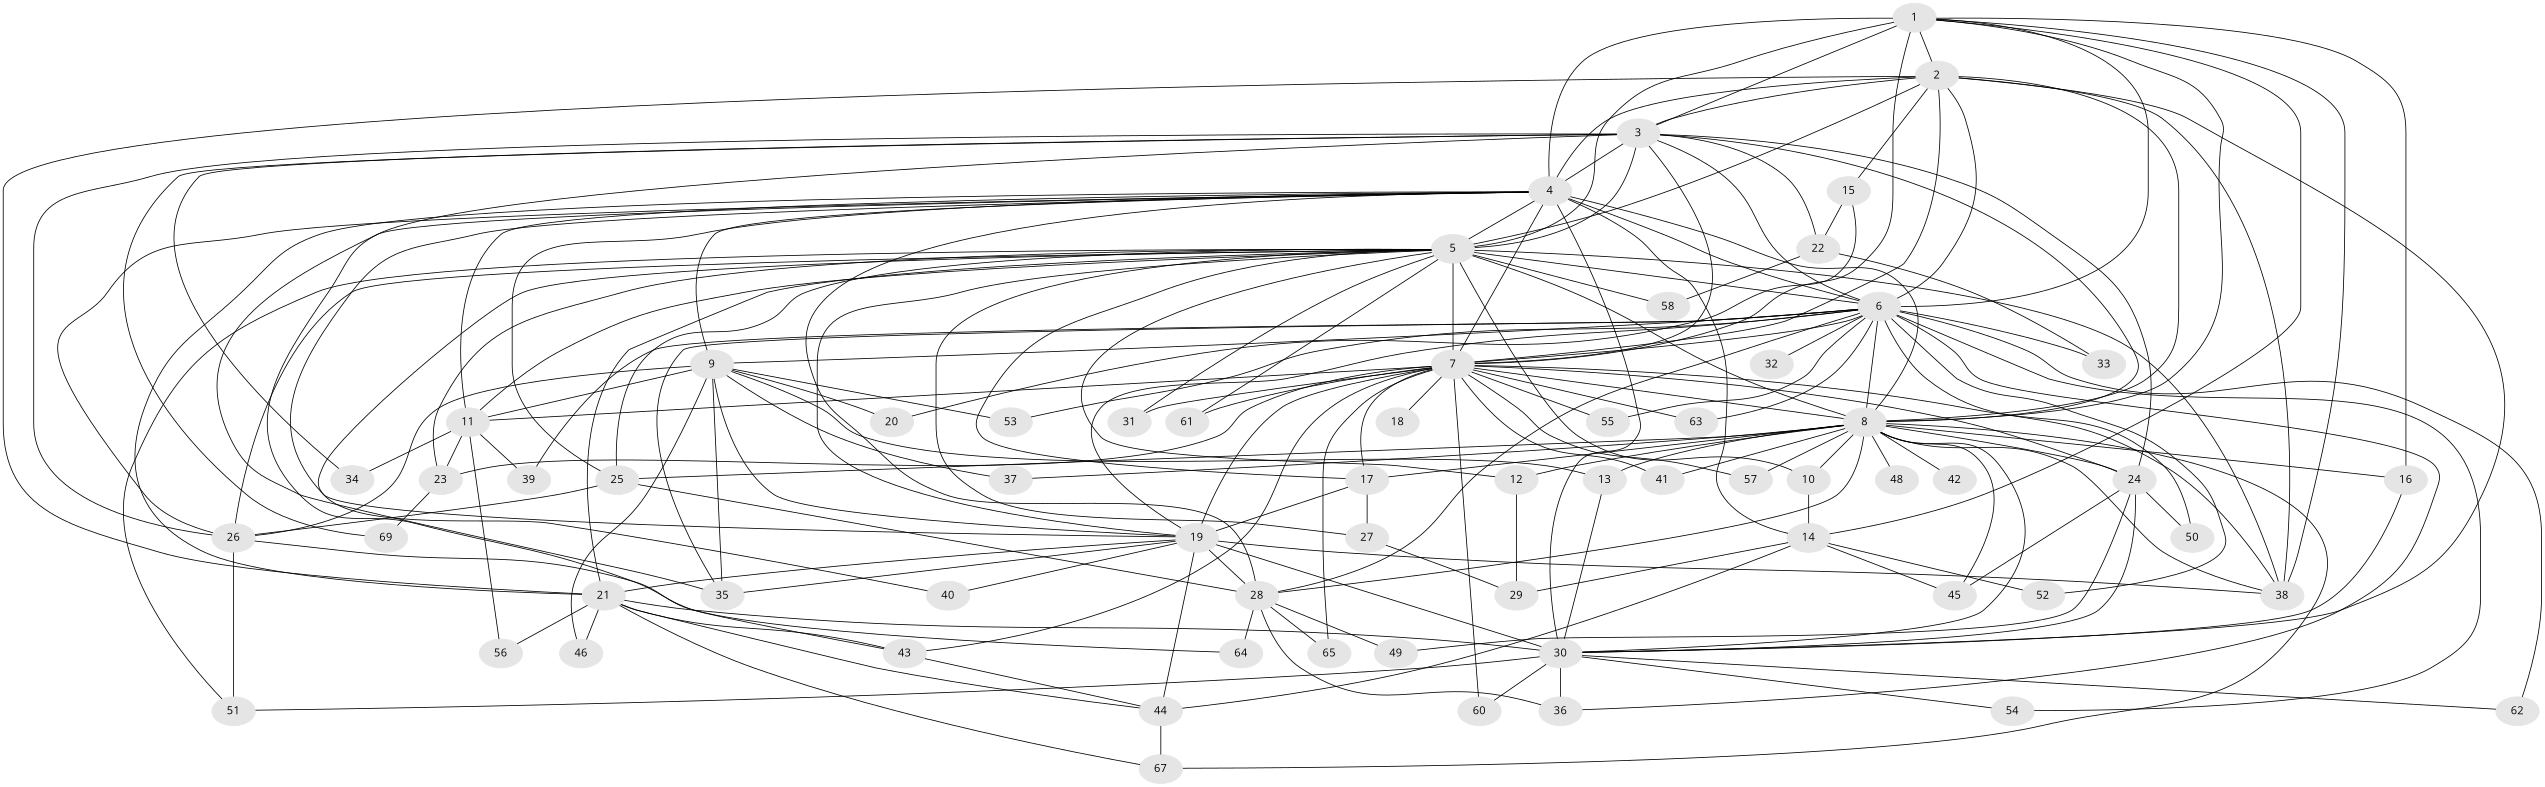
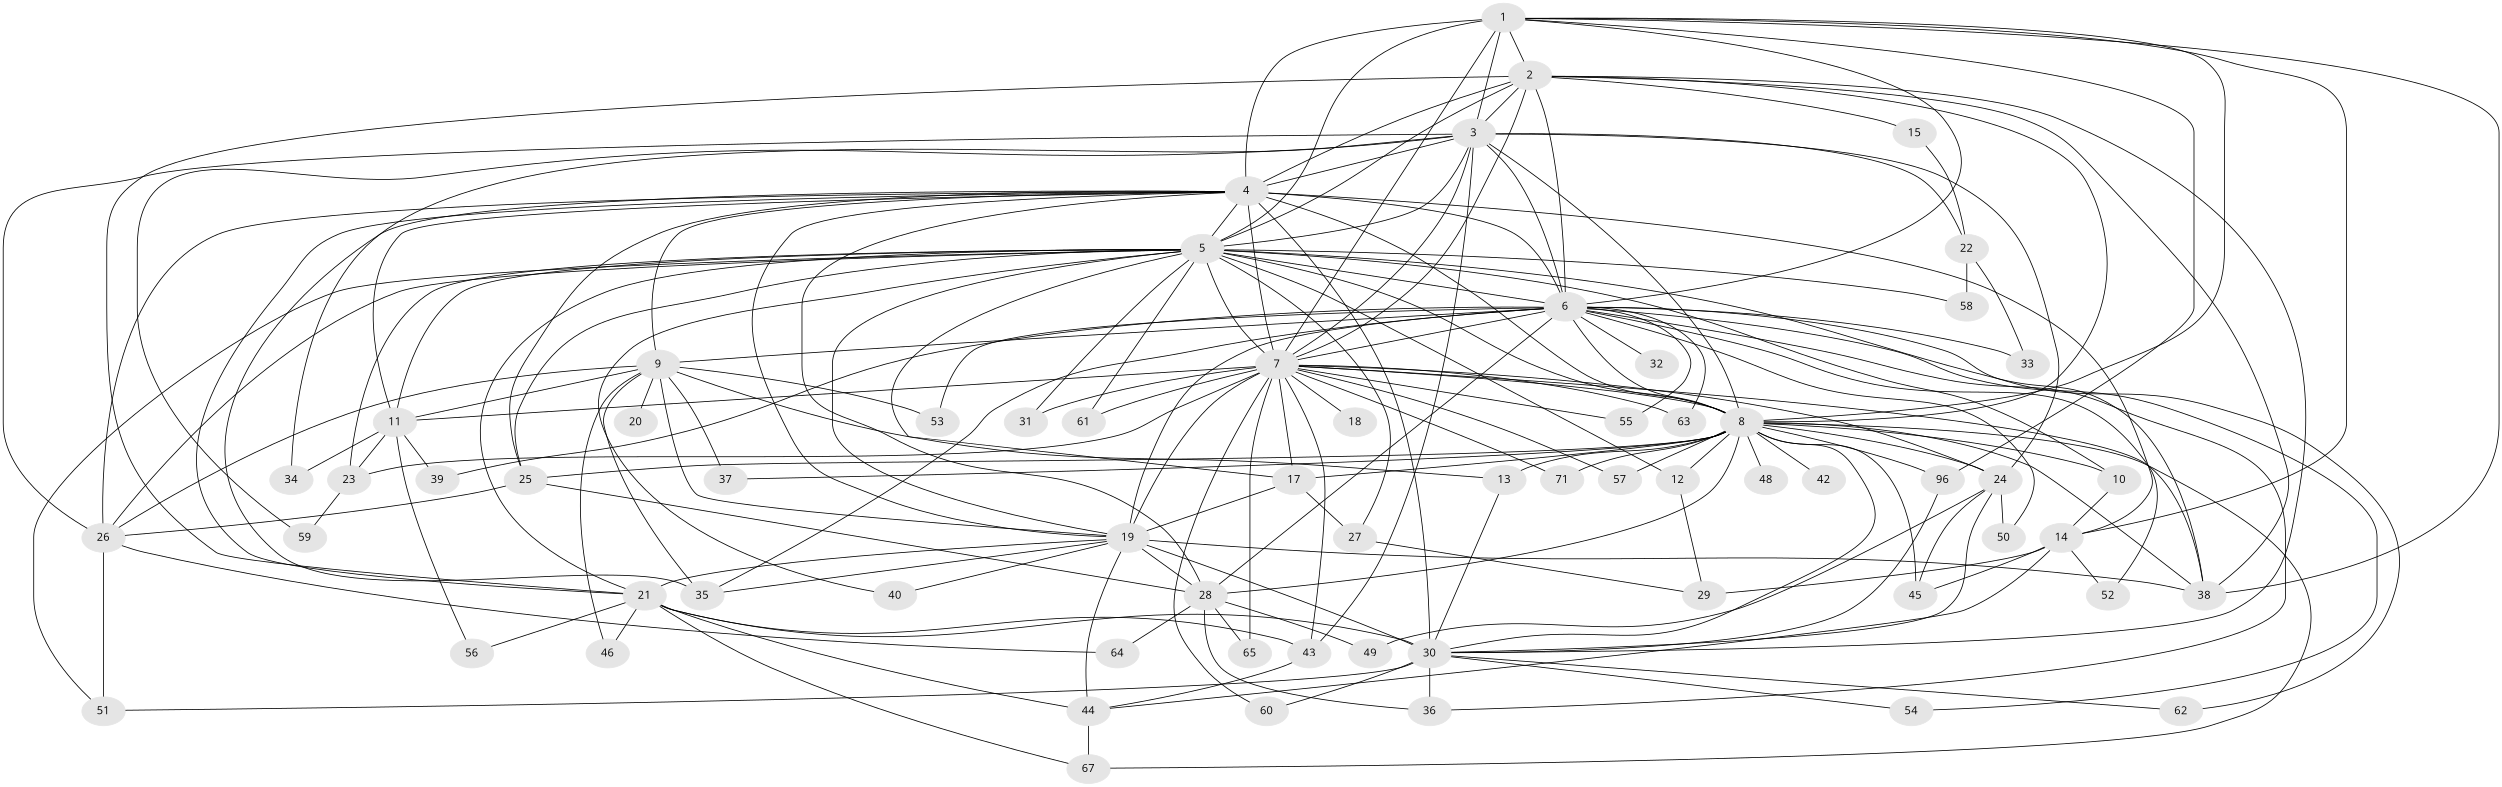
(1439, 342) -> none
(1663, 480) -> (1562, 480)
(2406, 480) -> (1943, 480)
(386, 538) -> (305, 538)
